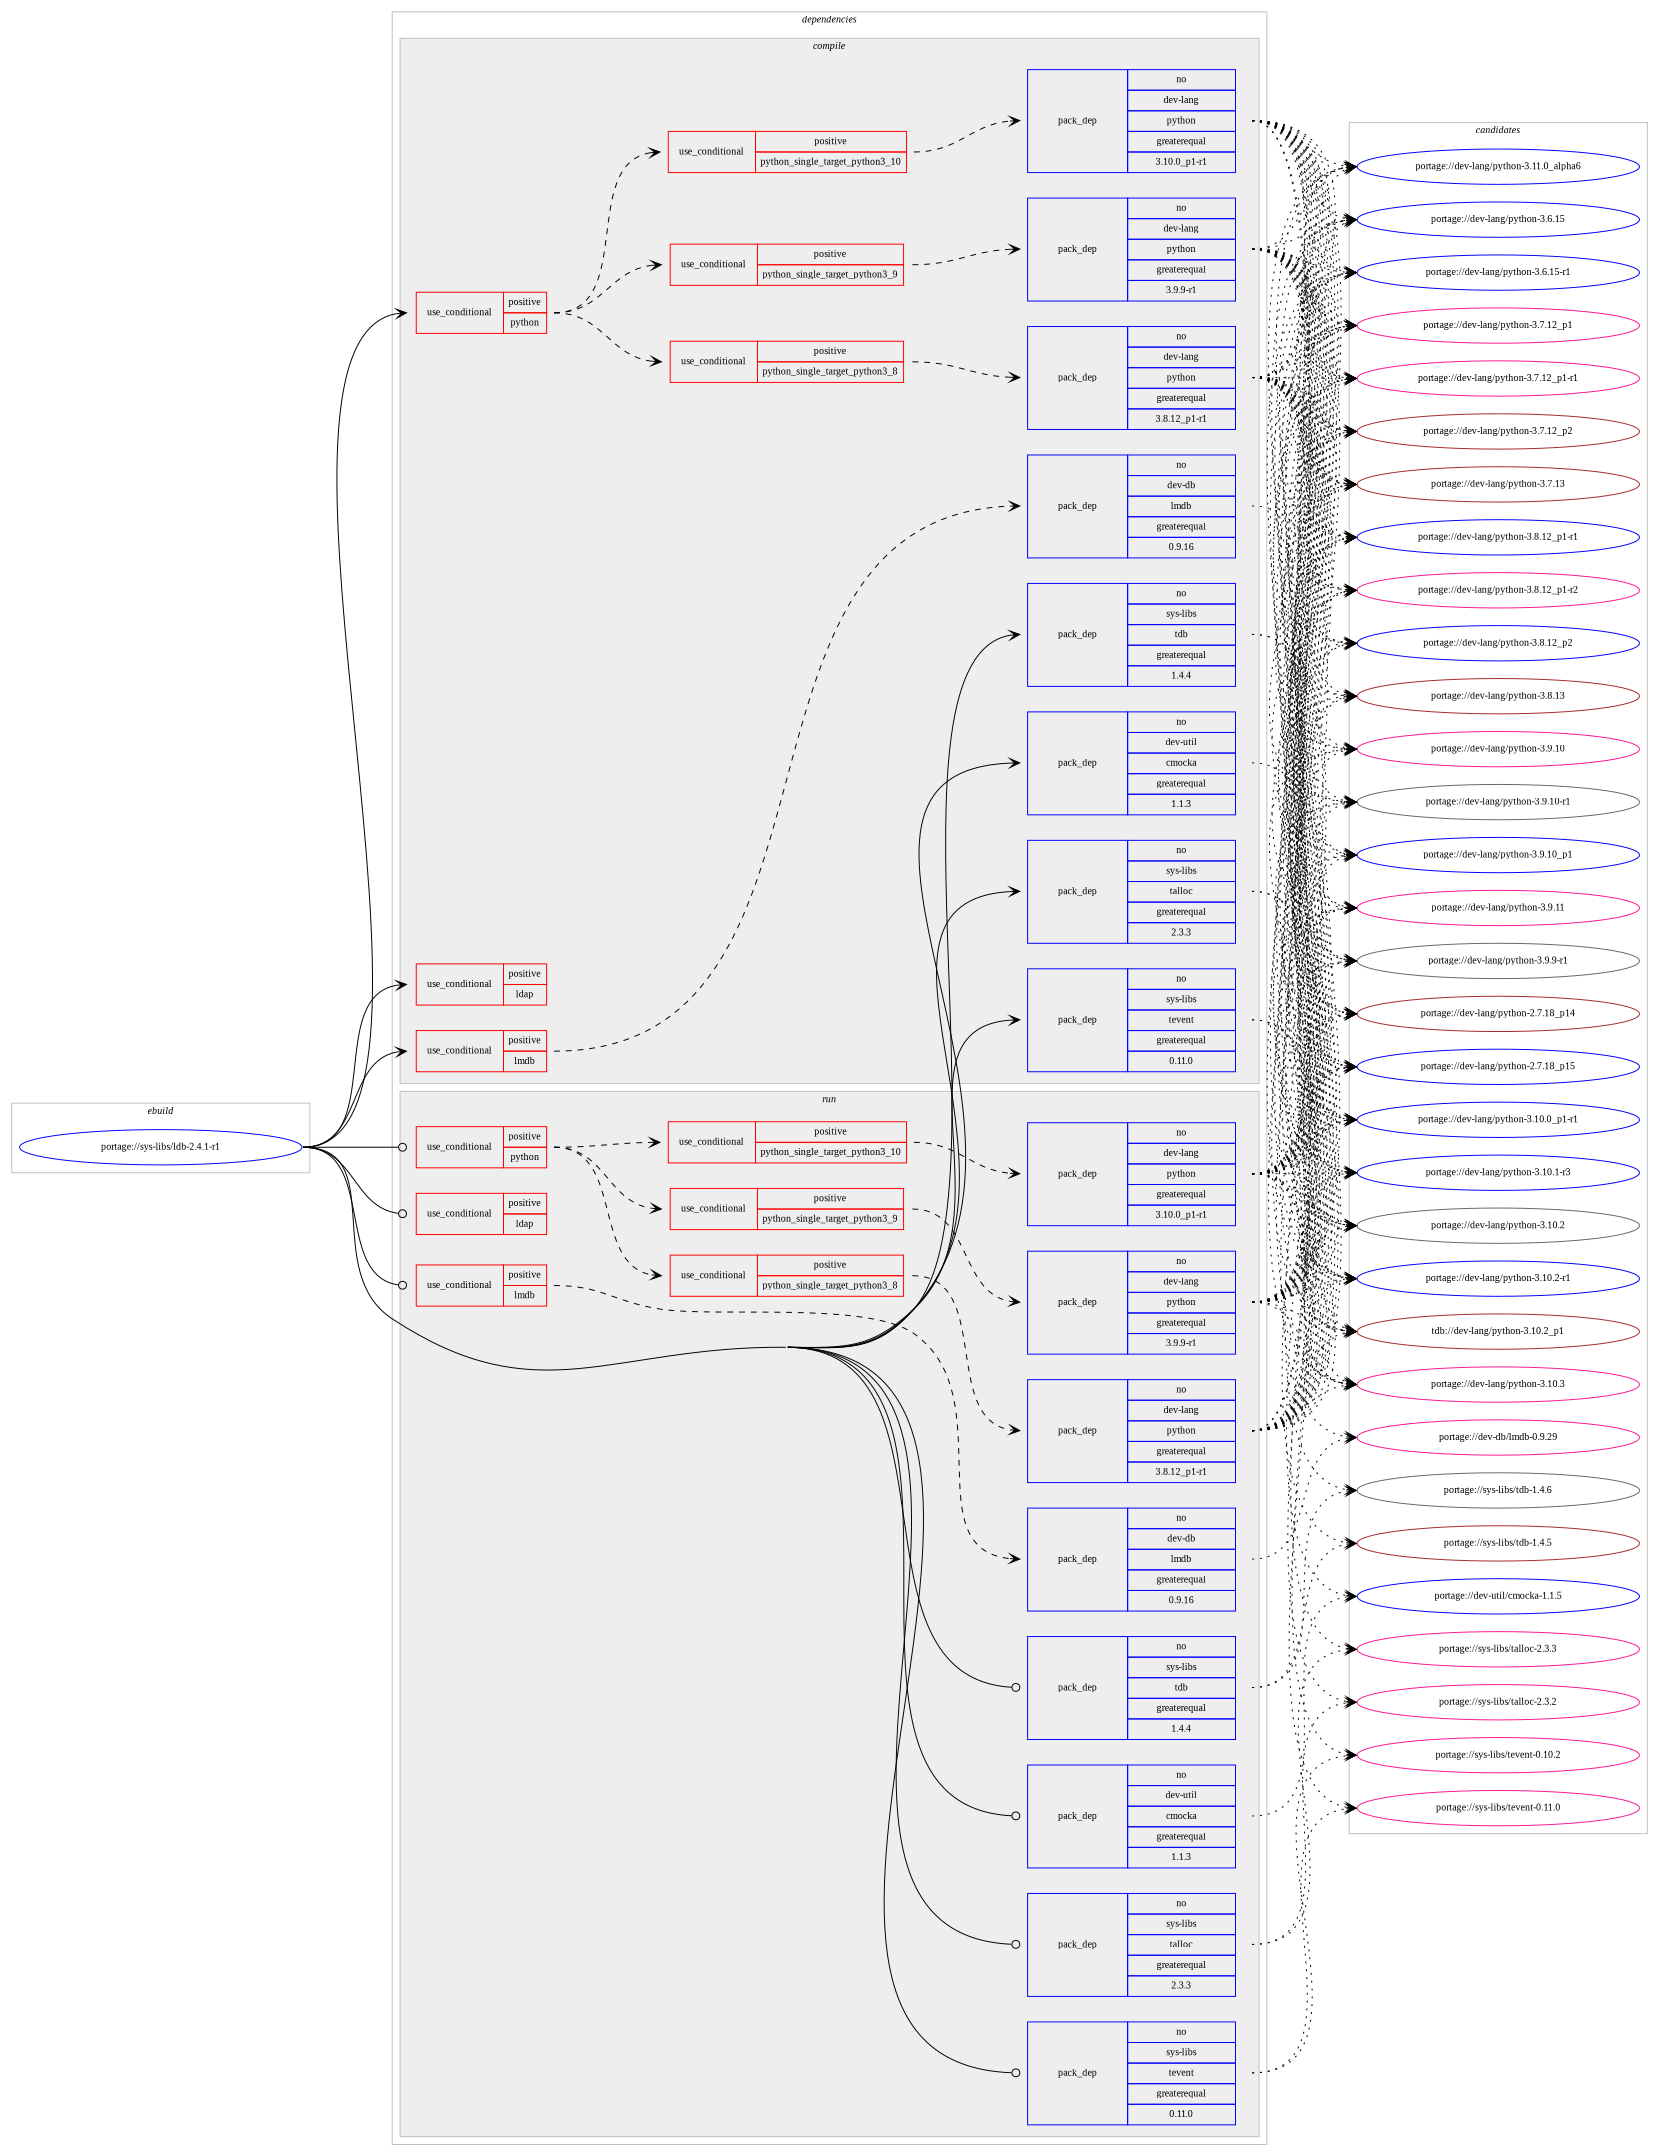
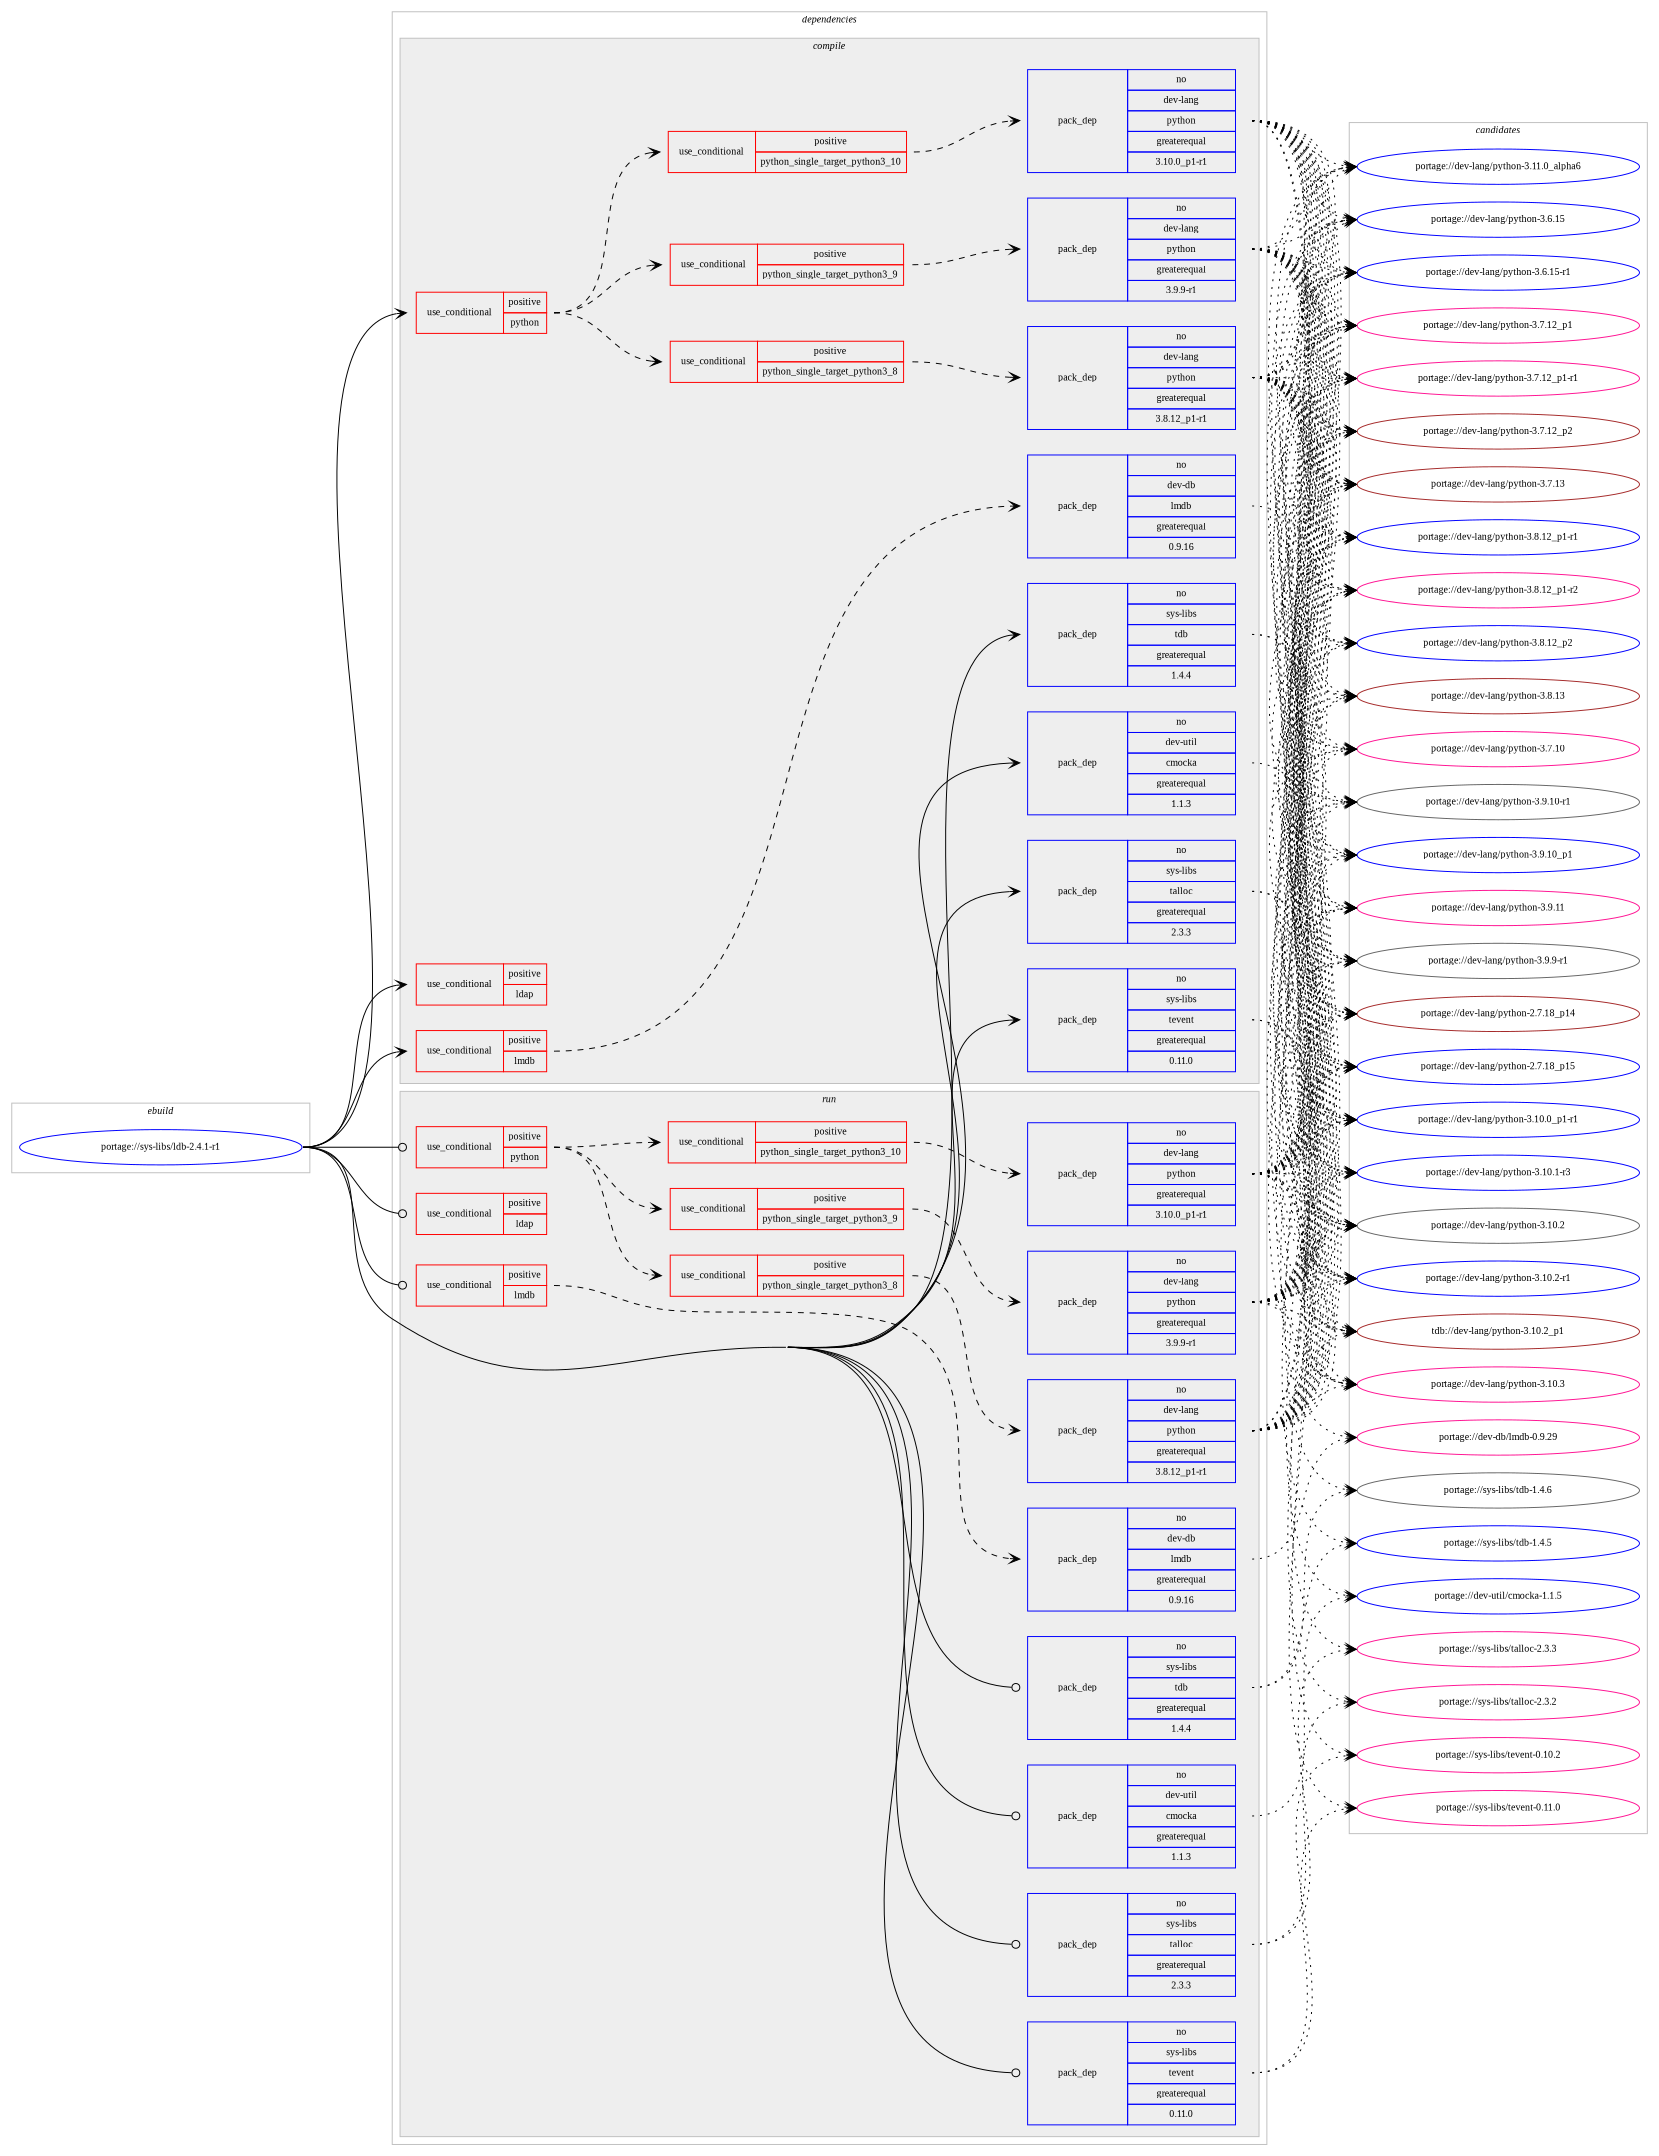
(1498, 749) -> (1498, 749)
(1498, 1543) -> (1498, 1543)
